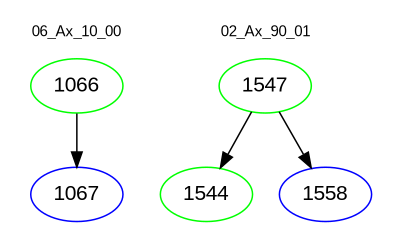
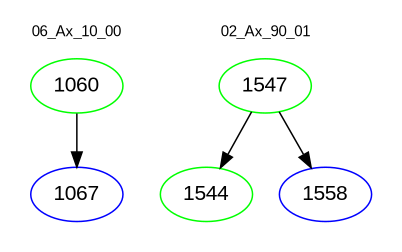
(77, 86) -> (77, 86)
